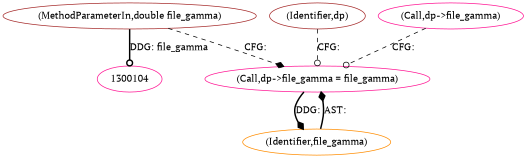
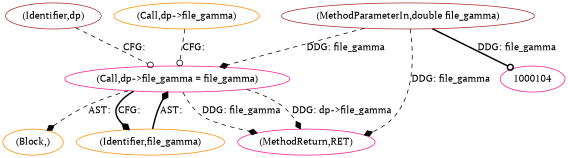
(451, 16) -> (187, 16)
(257, 47) -> (346, 47)
(130, 79) -> (533, 79)
(309, 111) -> (131, 111)
none -> (33, 142)
none -> (306, 142)
